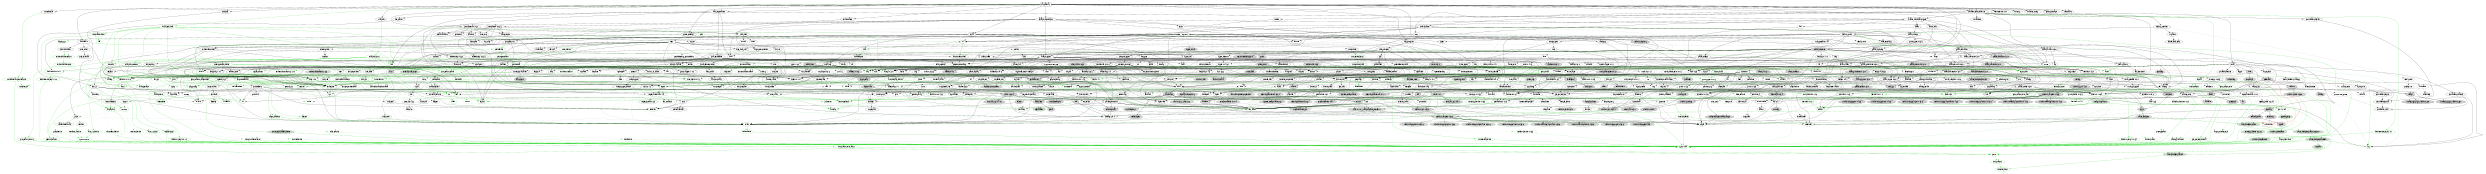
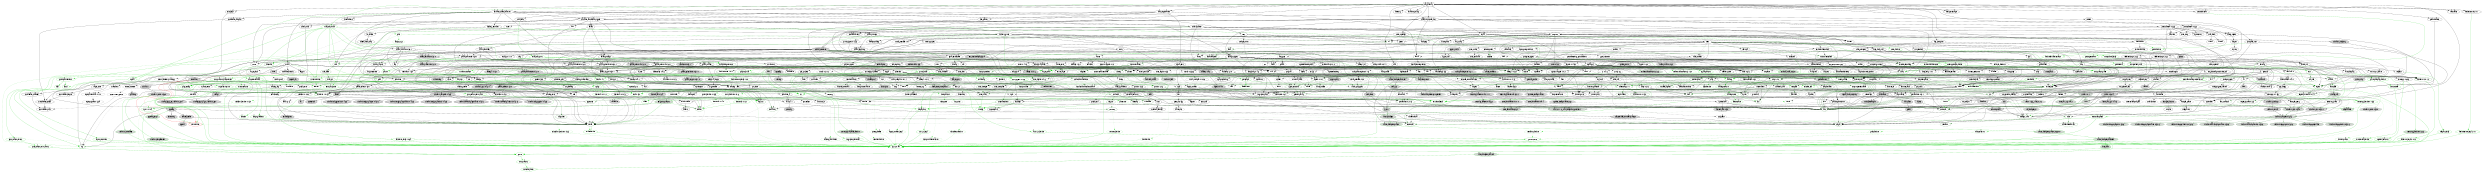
(1976, 75) -> (619, 67)
